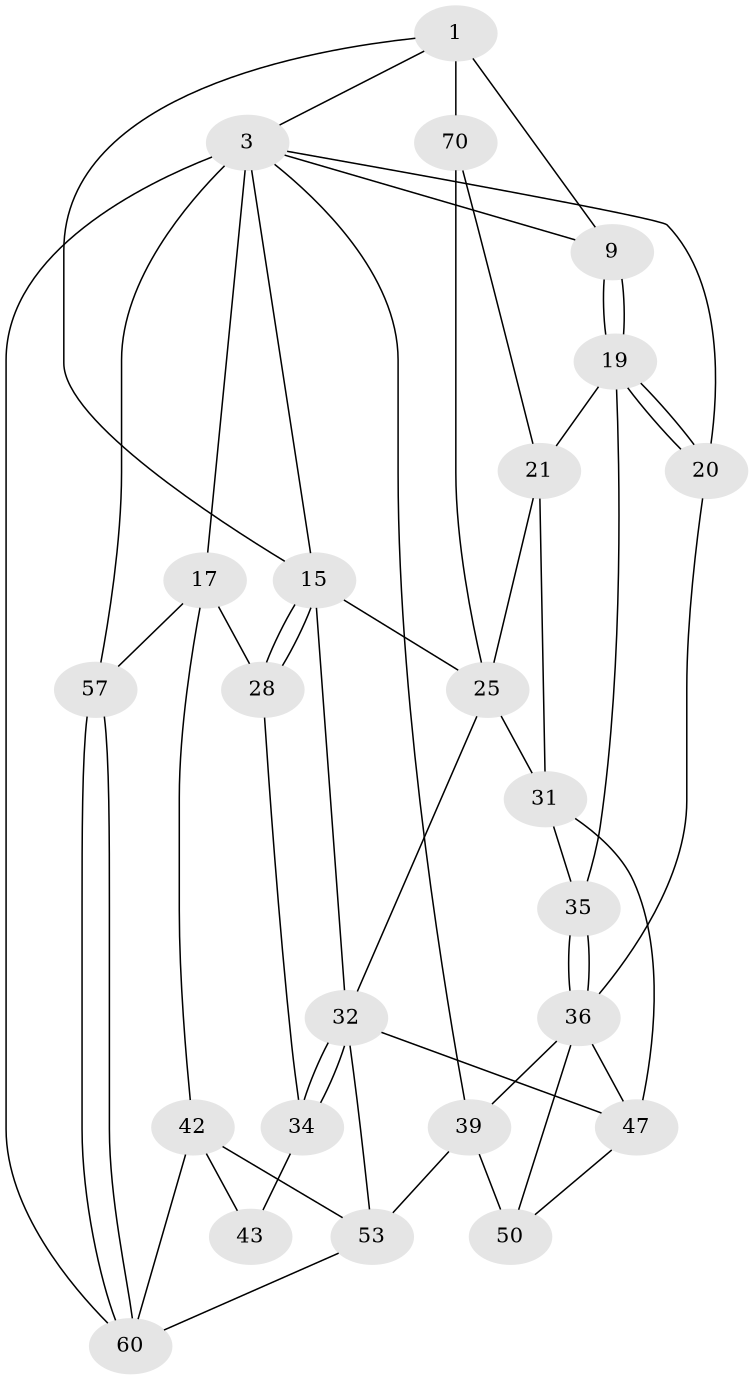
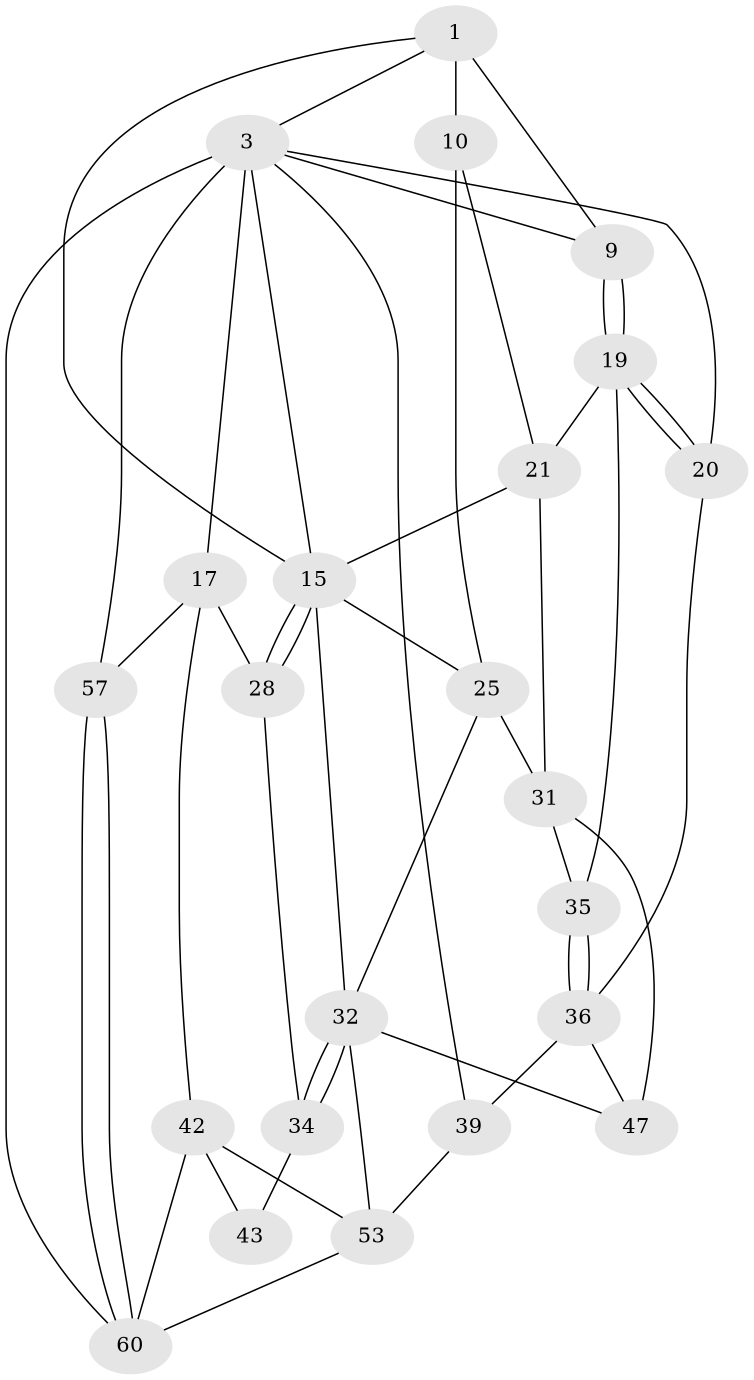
(456, 143) -> (456, 143)
(514, 580) -> (427, 526)
(511, 1237) -> none
